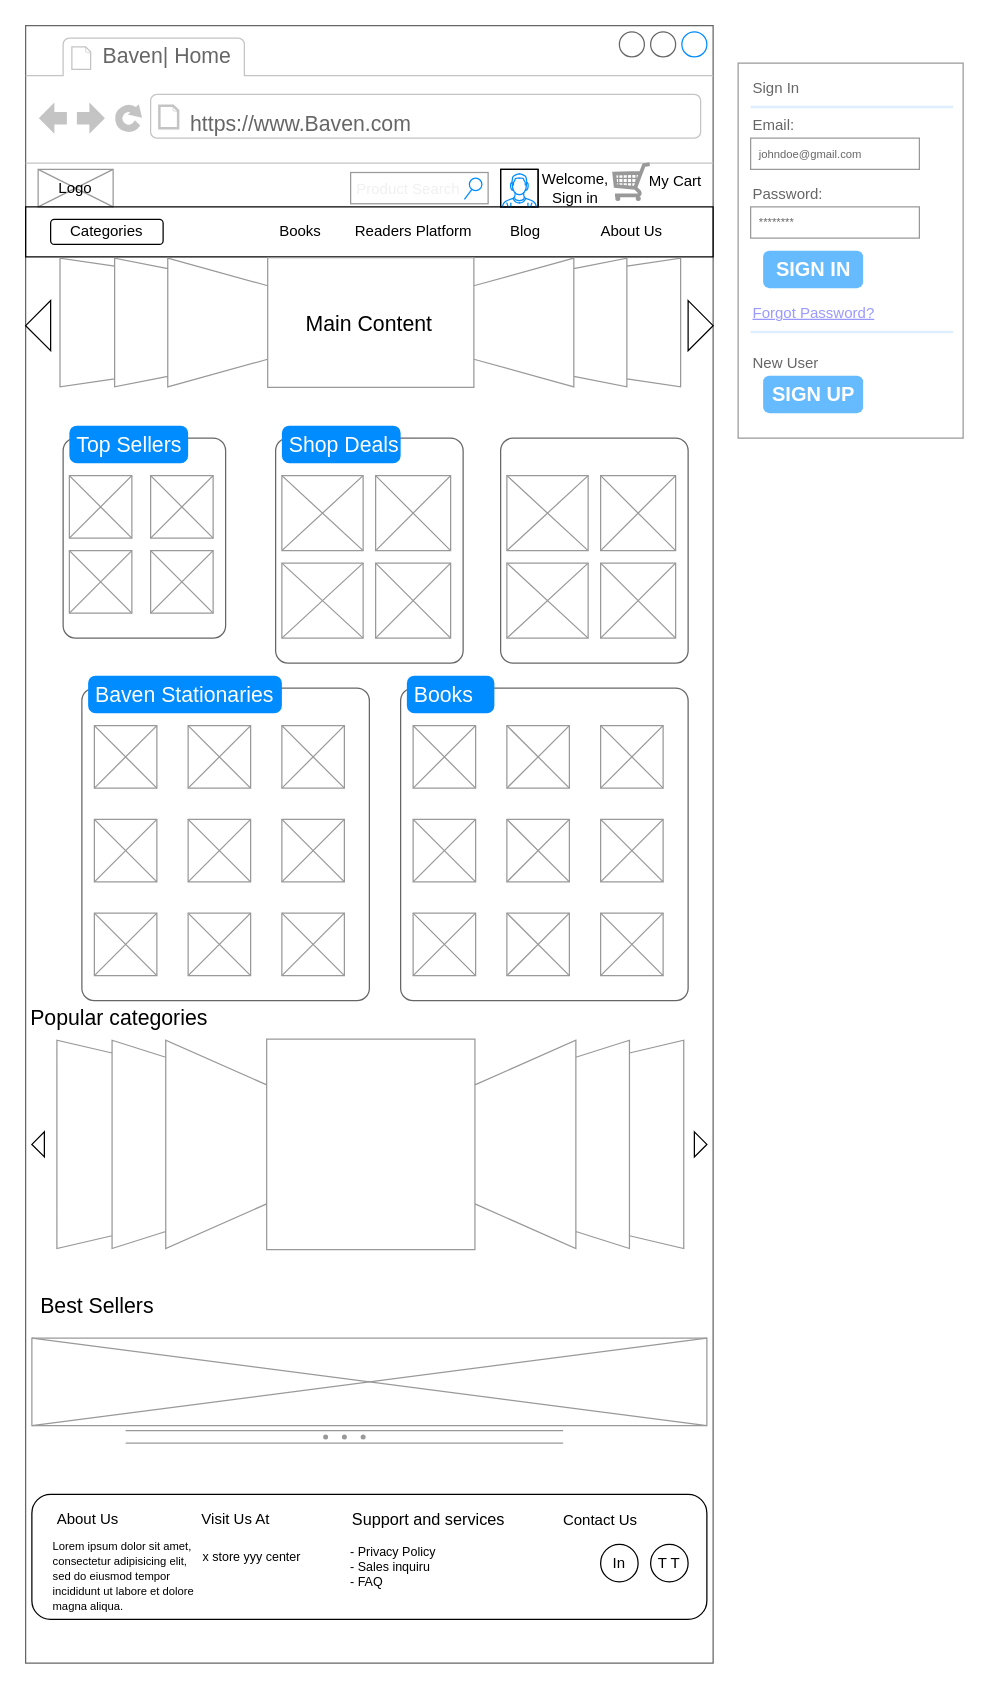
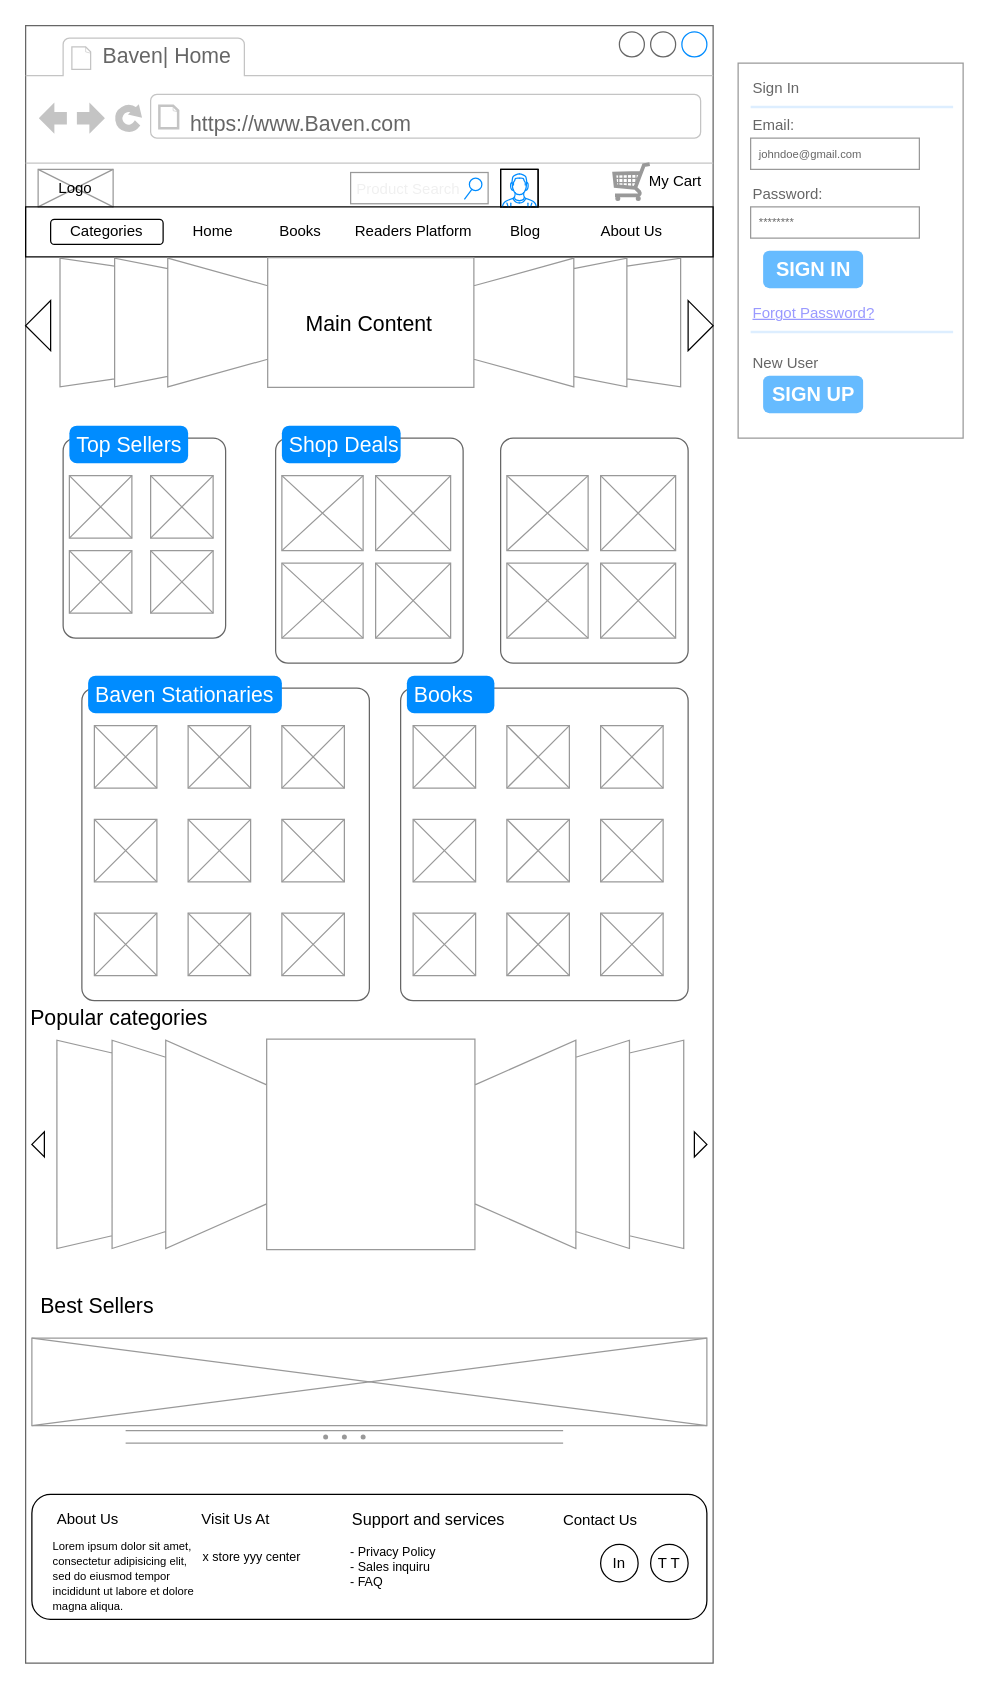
(576, 188) -> none
none -> (213, 232)
